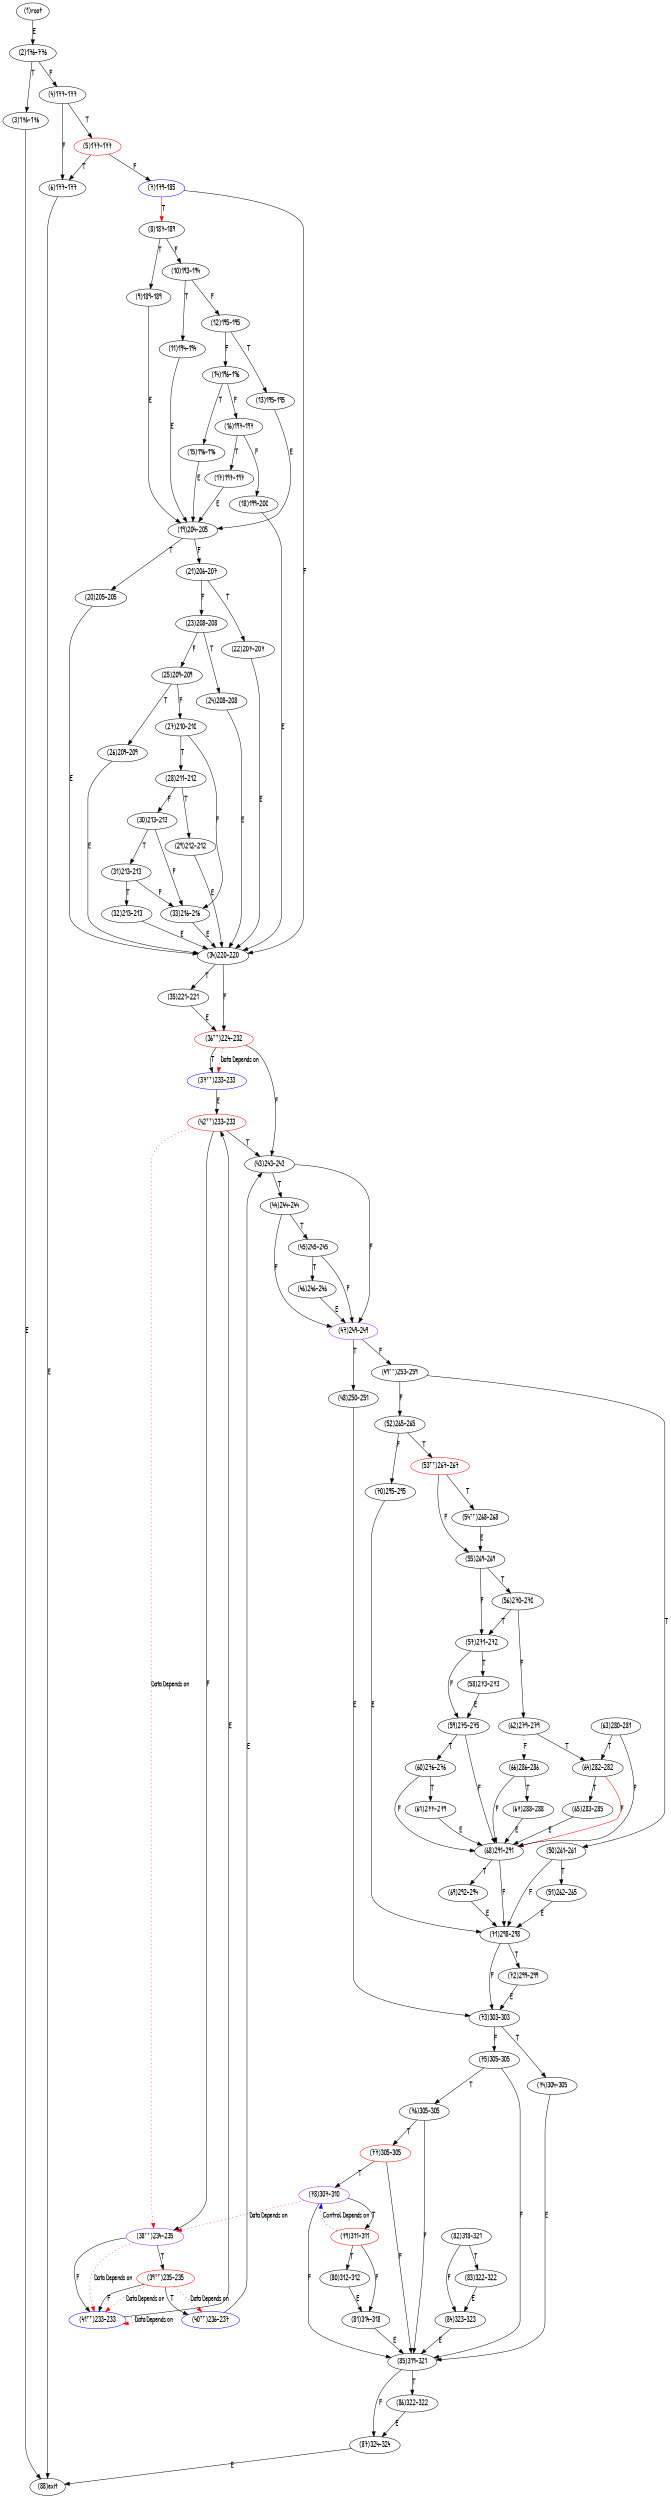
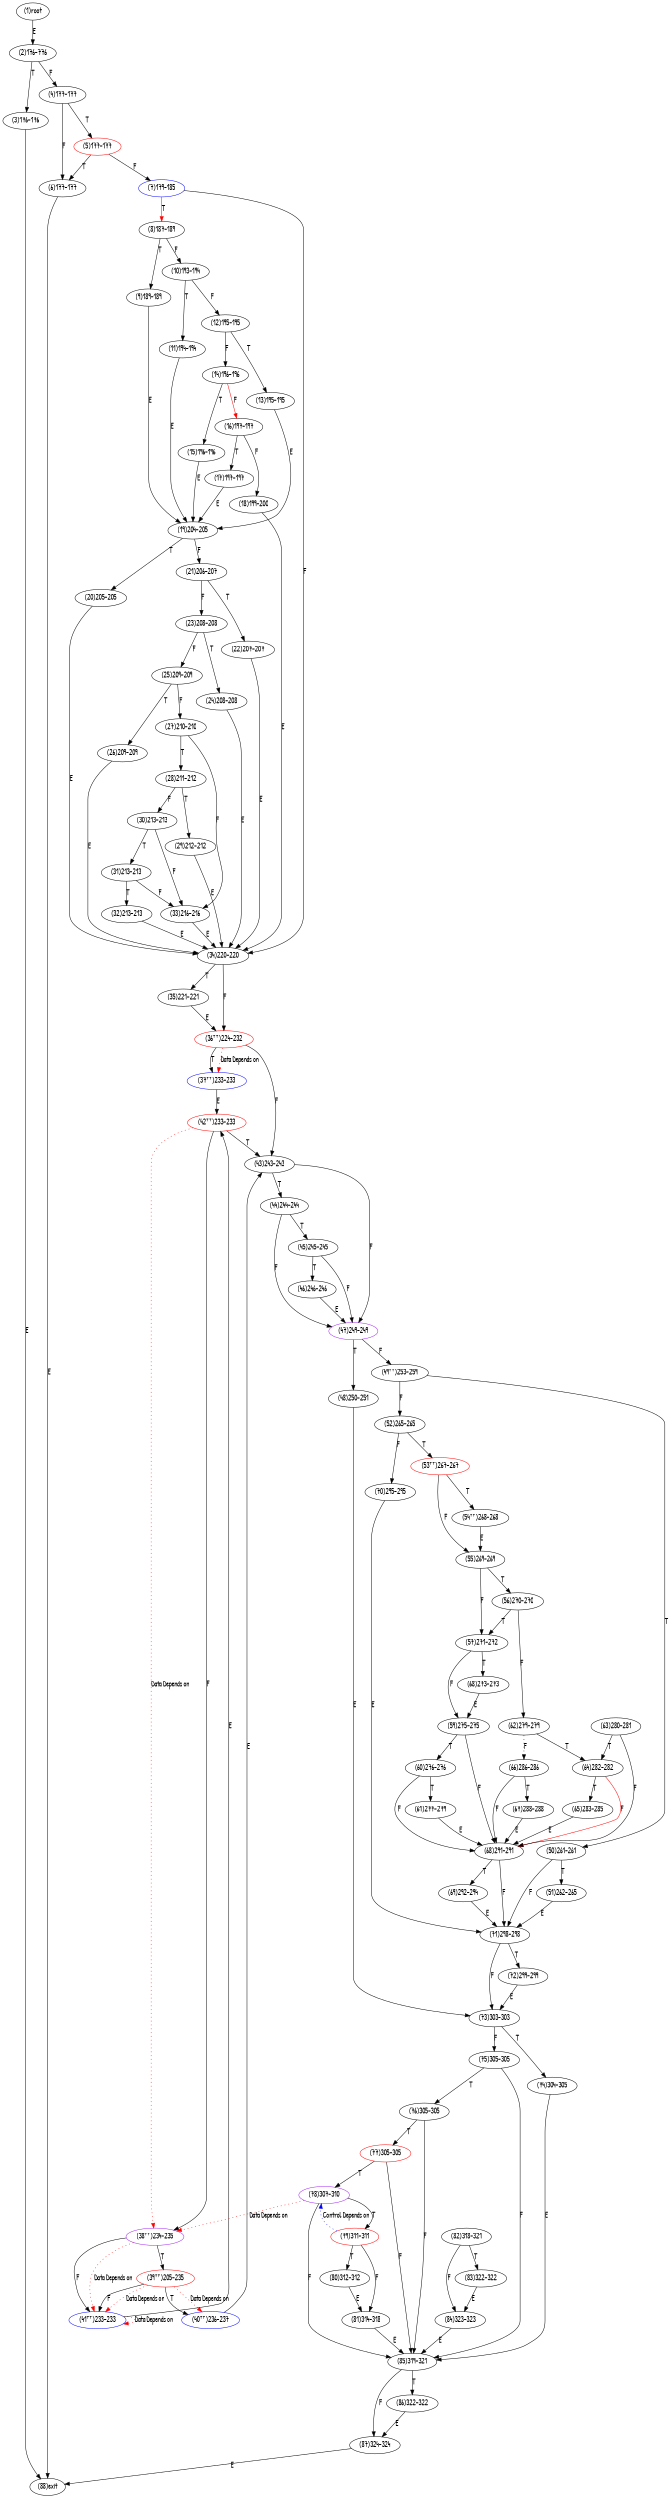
(232, 399) -> (232, 399)
(483, 1685) -> (483, 1685)
(166, 2278) -> (166, 2278)
